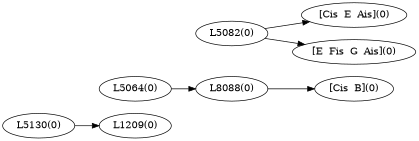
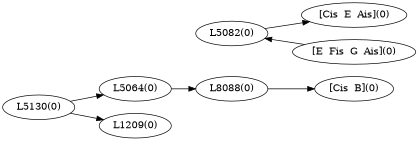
(281, 41) -> (288, 42)
none -> (83, 99)
